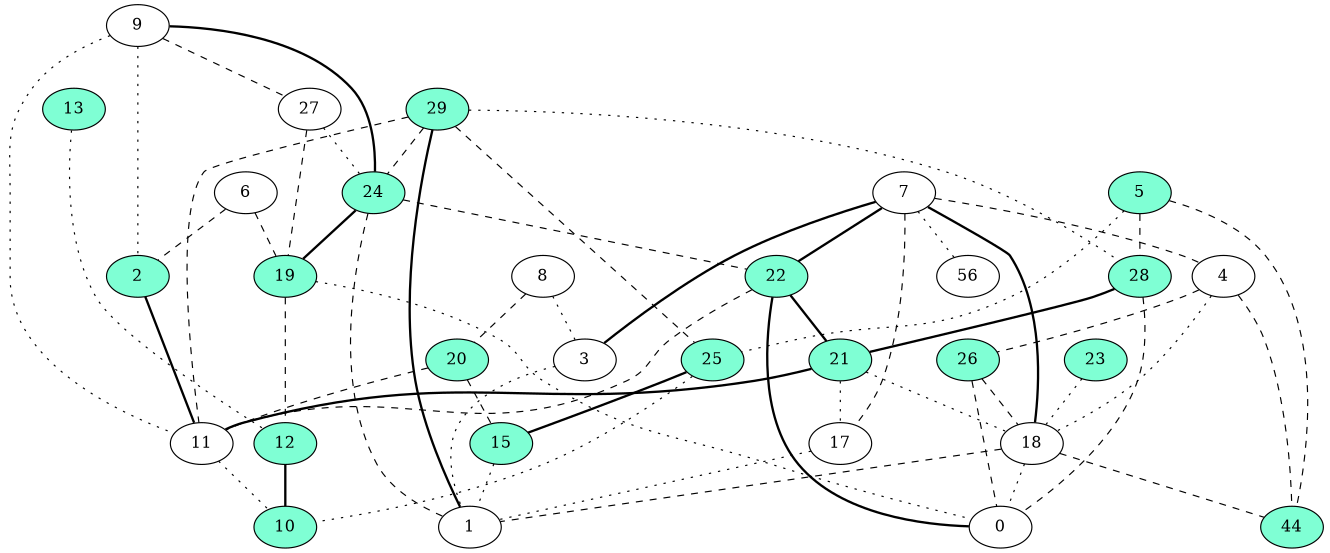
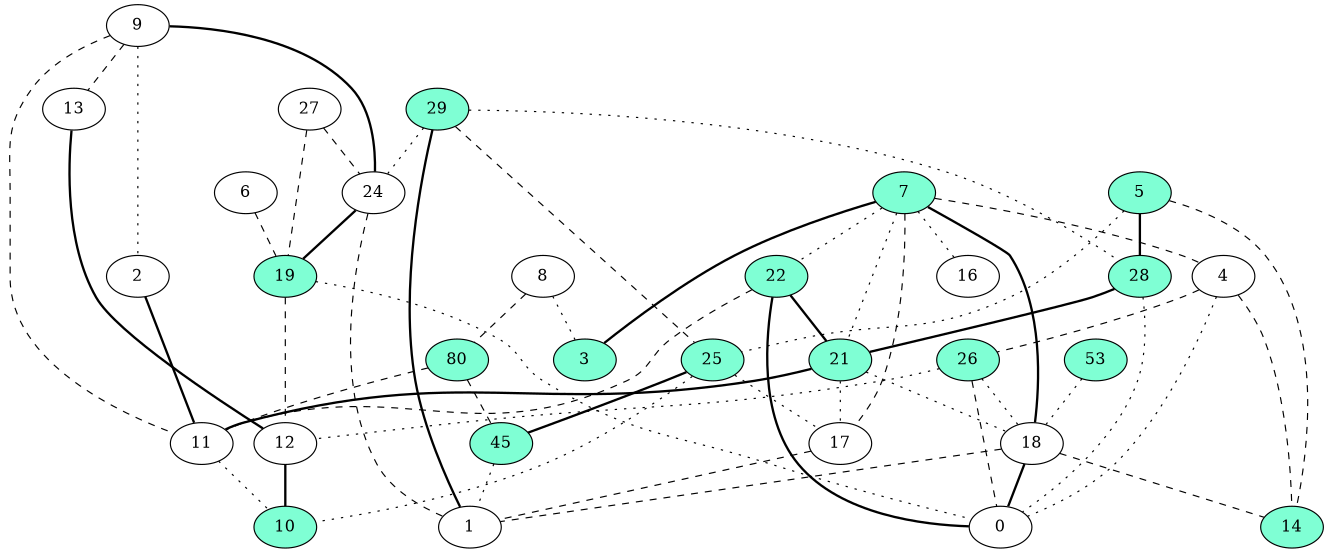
(224, 67) -> (106, 67)
(74, 109) -> (74, 109)
(342, 151) -> (342, 151)
(405, 151) -> (405, 151)
(195, 191) -> none
(374, 193) -> (374, 193)
(904, 193) -> (904, 193)
(197, 231) -> none
(558, 231) -> none
(840, 235) -> (840, 235)
(1140, 235) -> (1140, 235)
(10, 253) -> (10, 253)
(138, 276) -> (138, 276)
none -> (872, 276)
(968, 276) -> (968, 276)
(109, 314) -> (109, 314)
(457, 360) -> (457, 360)
(585, 360) -> (585, 360)
(1096, 360) -> (1096, 360)
(1148, 372) -> (1146, 428)
(1000, 402) -> (1000, 402)
none -> (781, 404)
none -> (628, 409)
(461, 420) -> none
(1116, 422) -> (1116, 422)
(285, 444) -> (285, 444)
(501, 444) -> (501, 444)
(655, 485) -> (655, 485)
(1016, 485) -> (1016, 485)
(1292, 527) -> (1292, 527)
